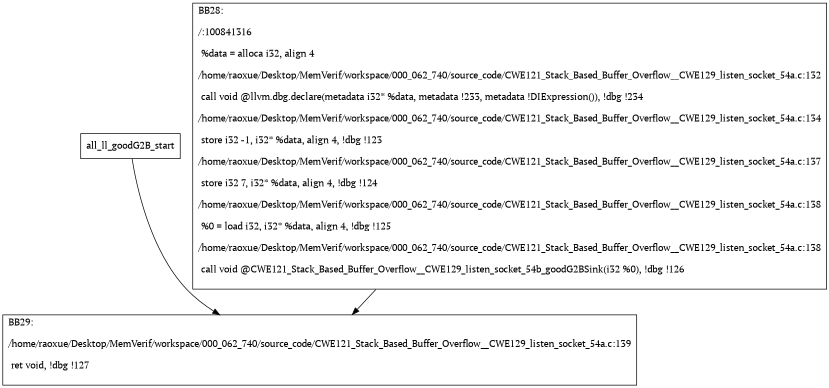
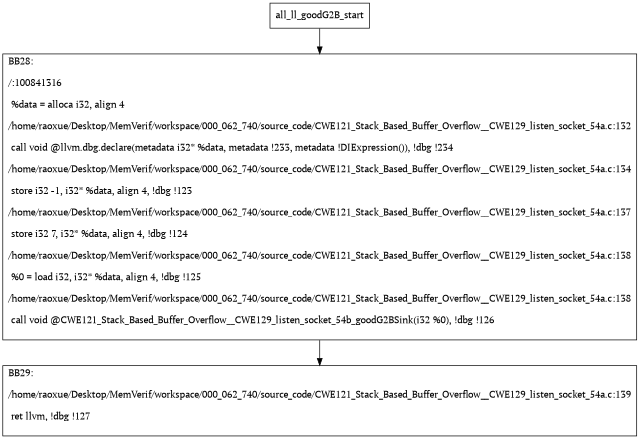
(157, 244) -> (320, 38)
(49, 366) -> (49, 416)
